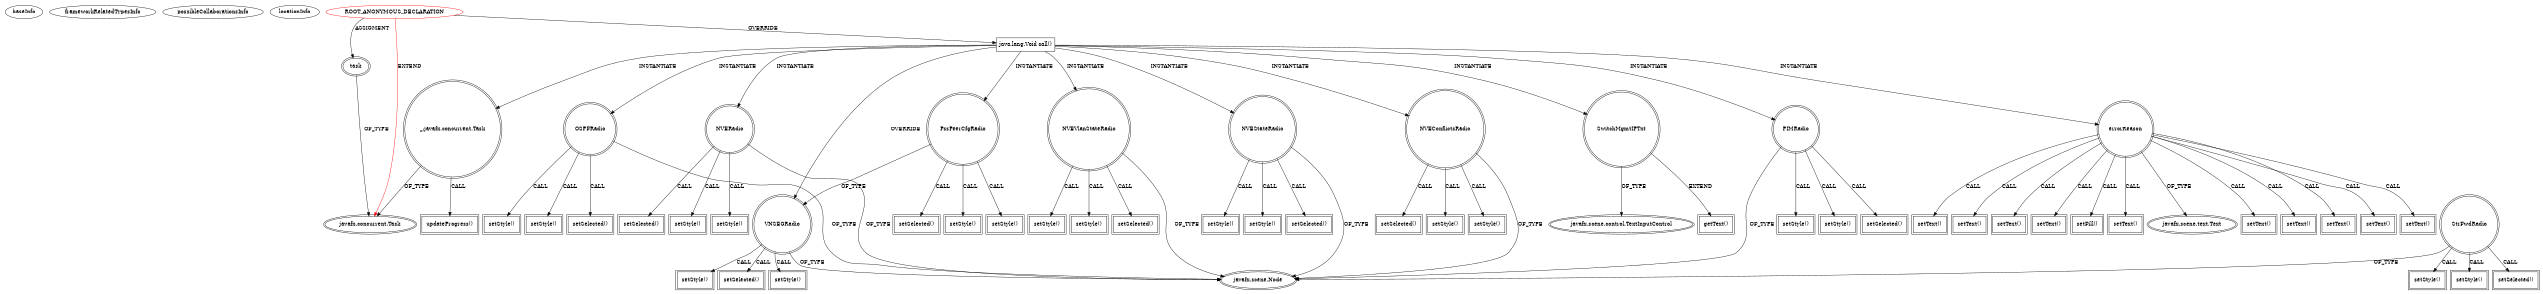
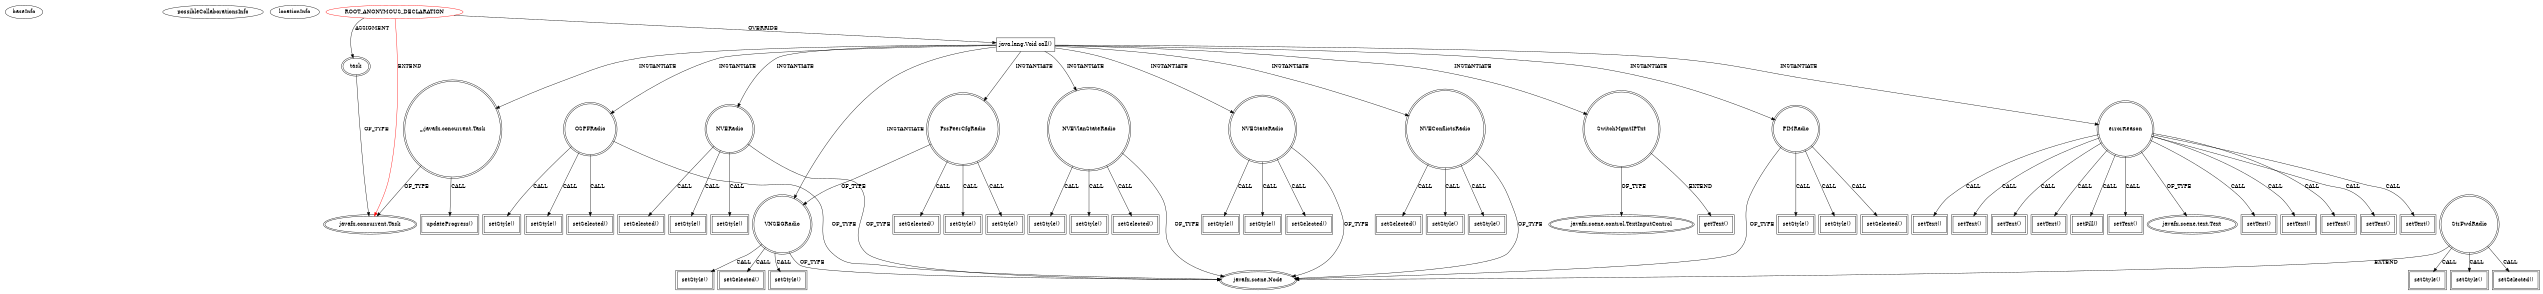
(103, 12) -> none
(906, 129) -> (906, 129)
(2386, 262) -> (2386, 262)
